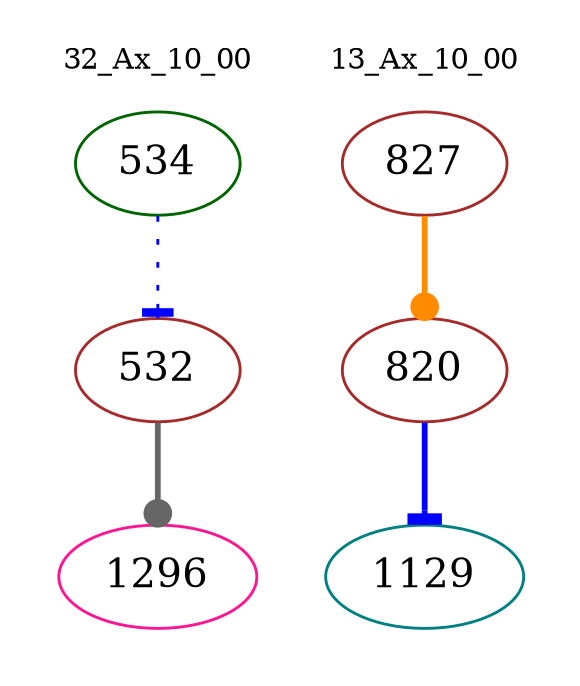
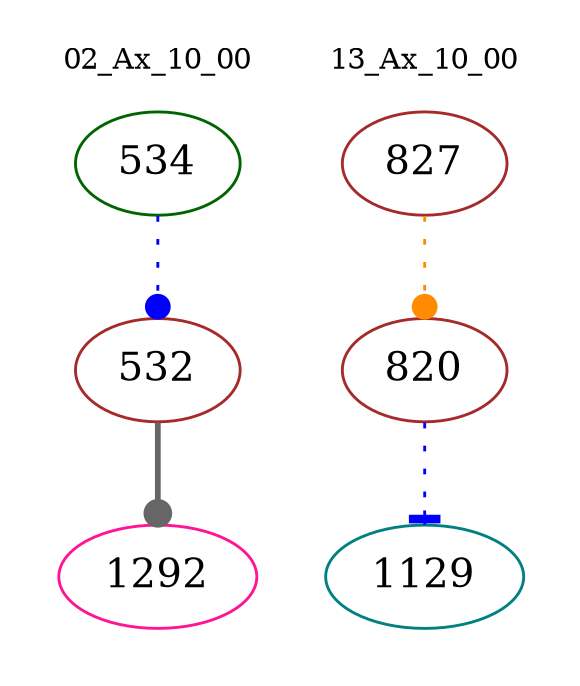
(158, 62) -> (158, 62)
(425, 256) -> (425, 256)
(158, 260) -> (158, 260)
(425, 467) -> (425, 467)
(158, 577) -> (158, 577)
